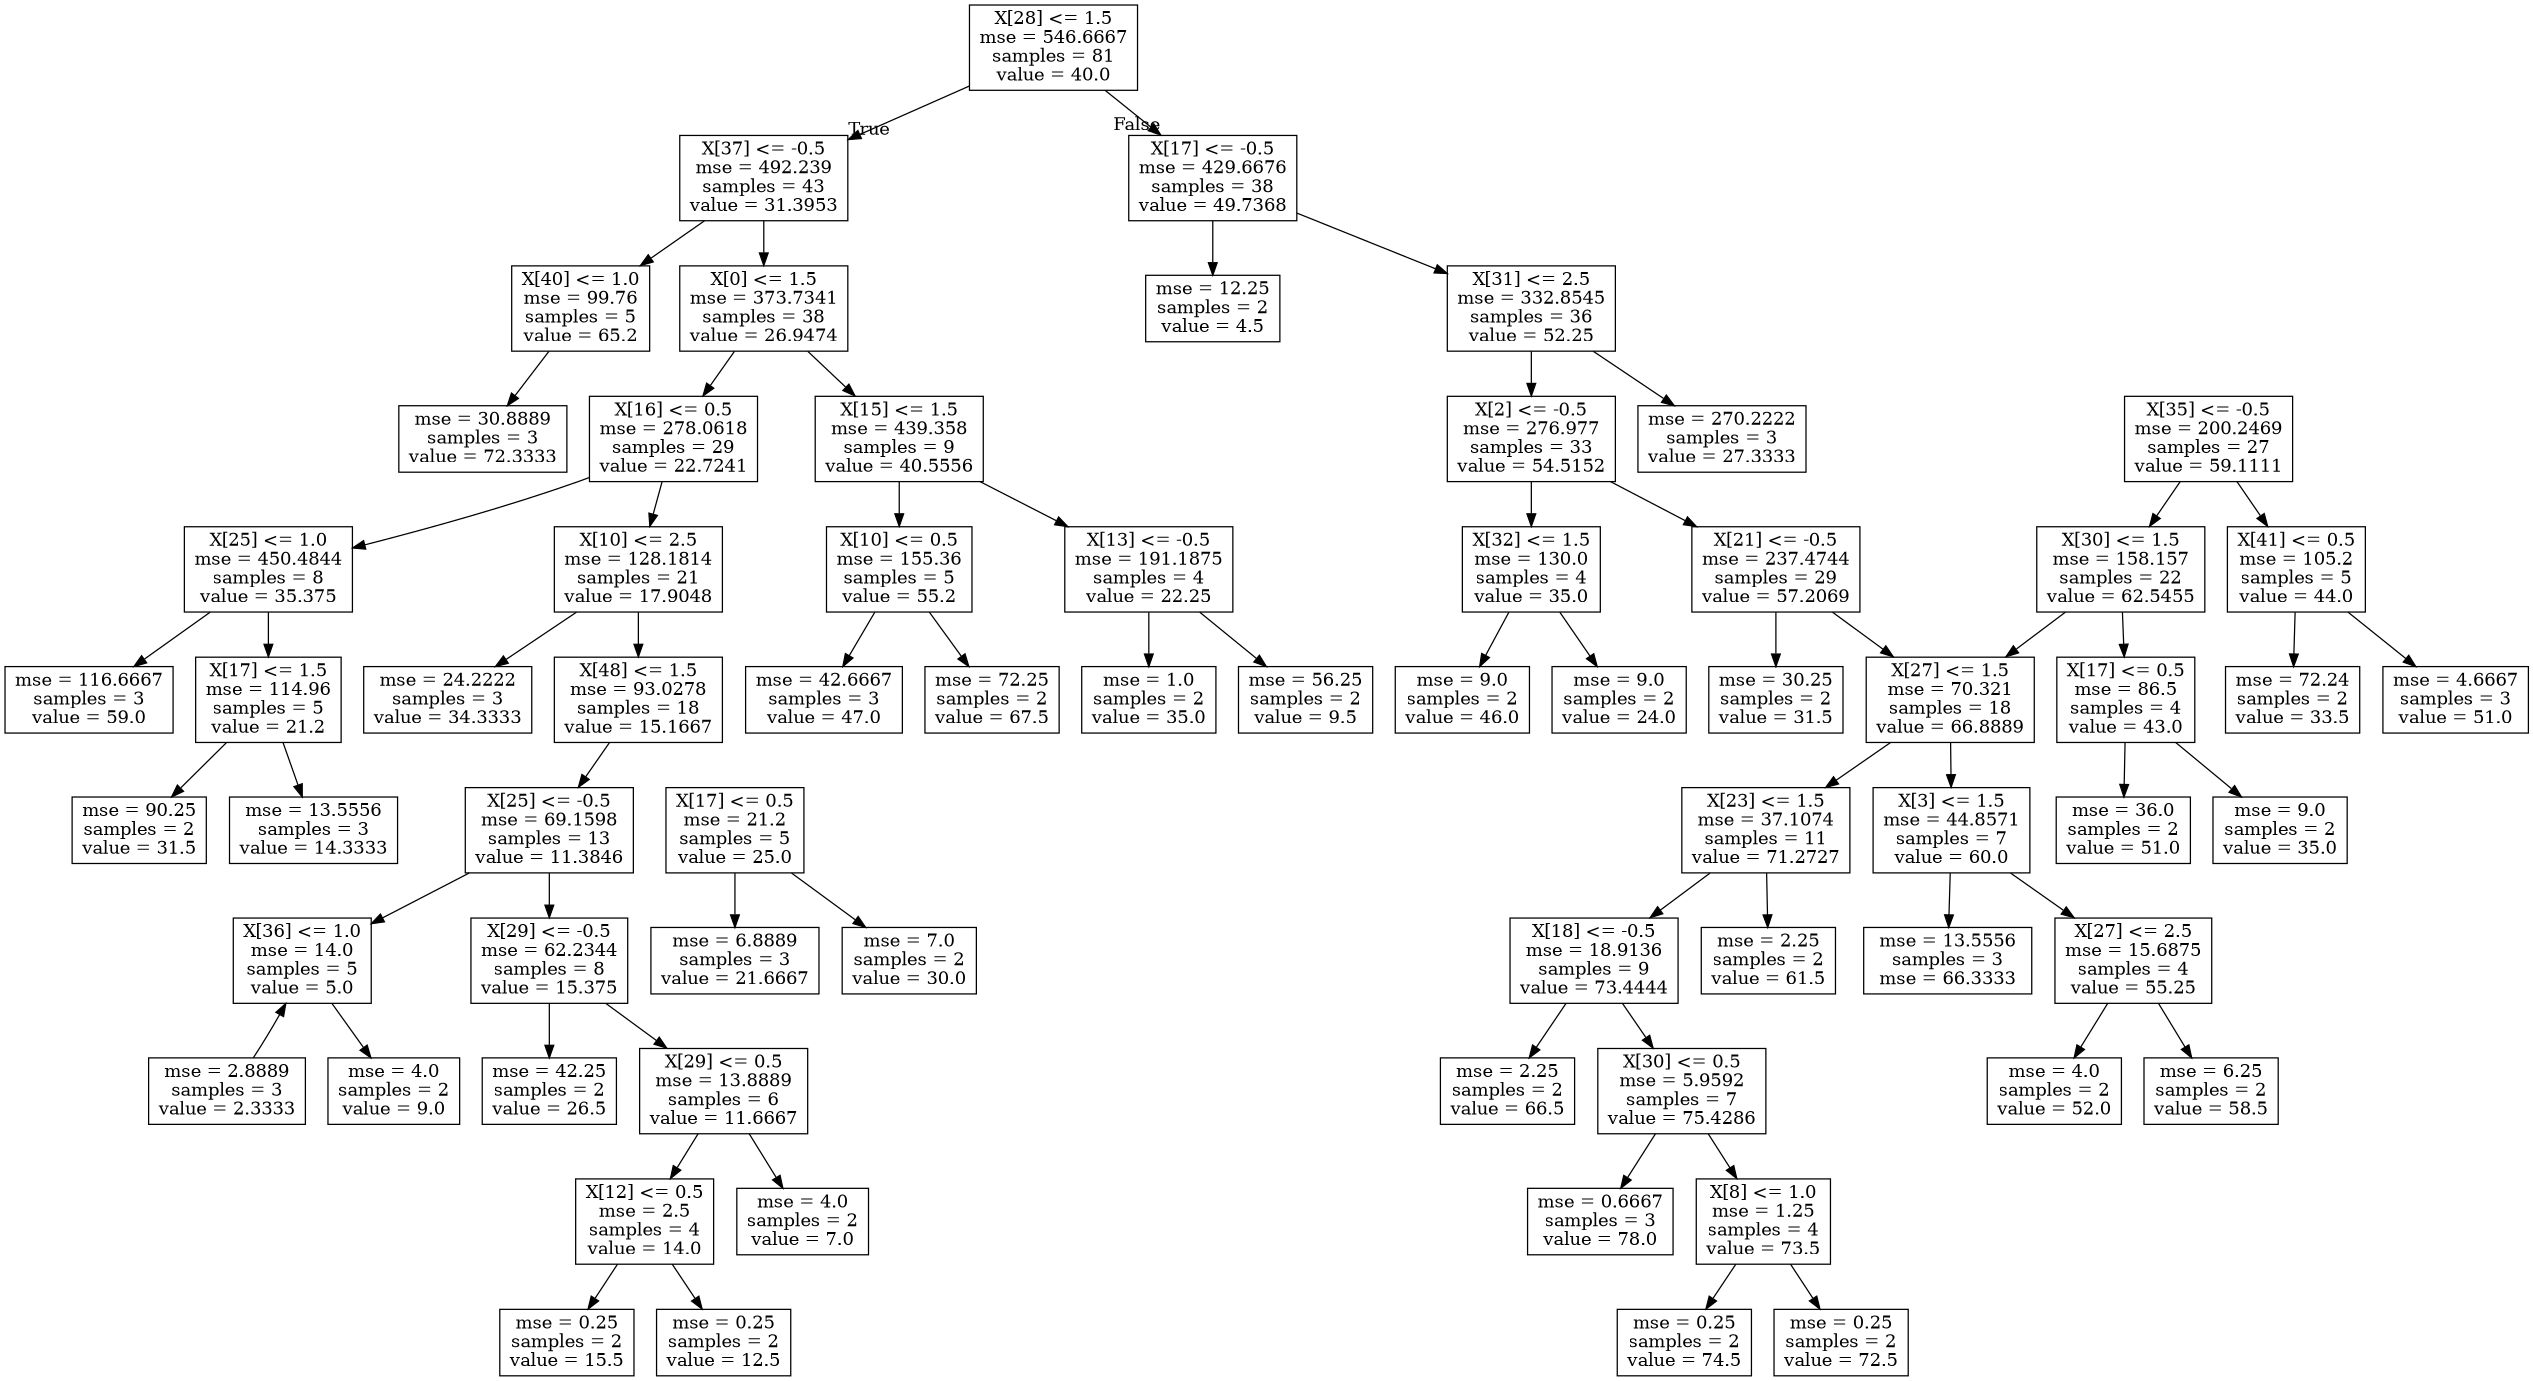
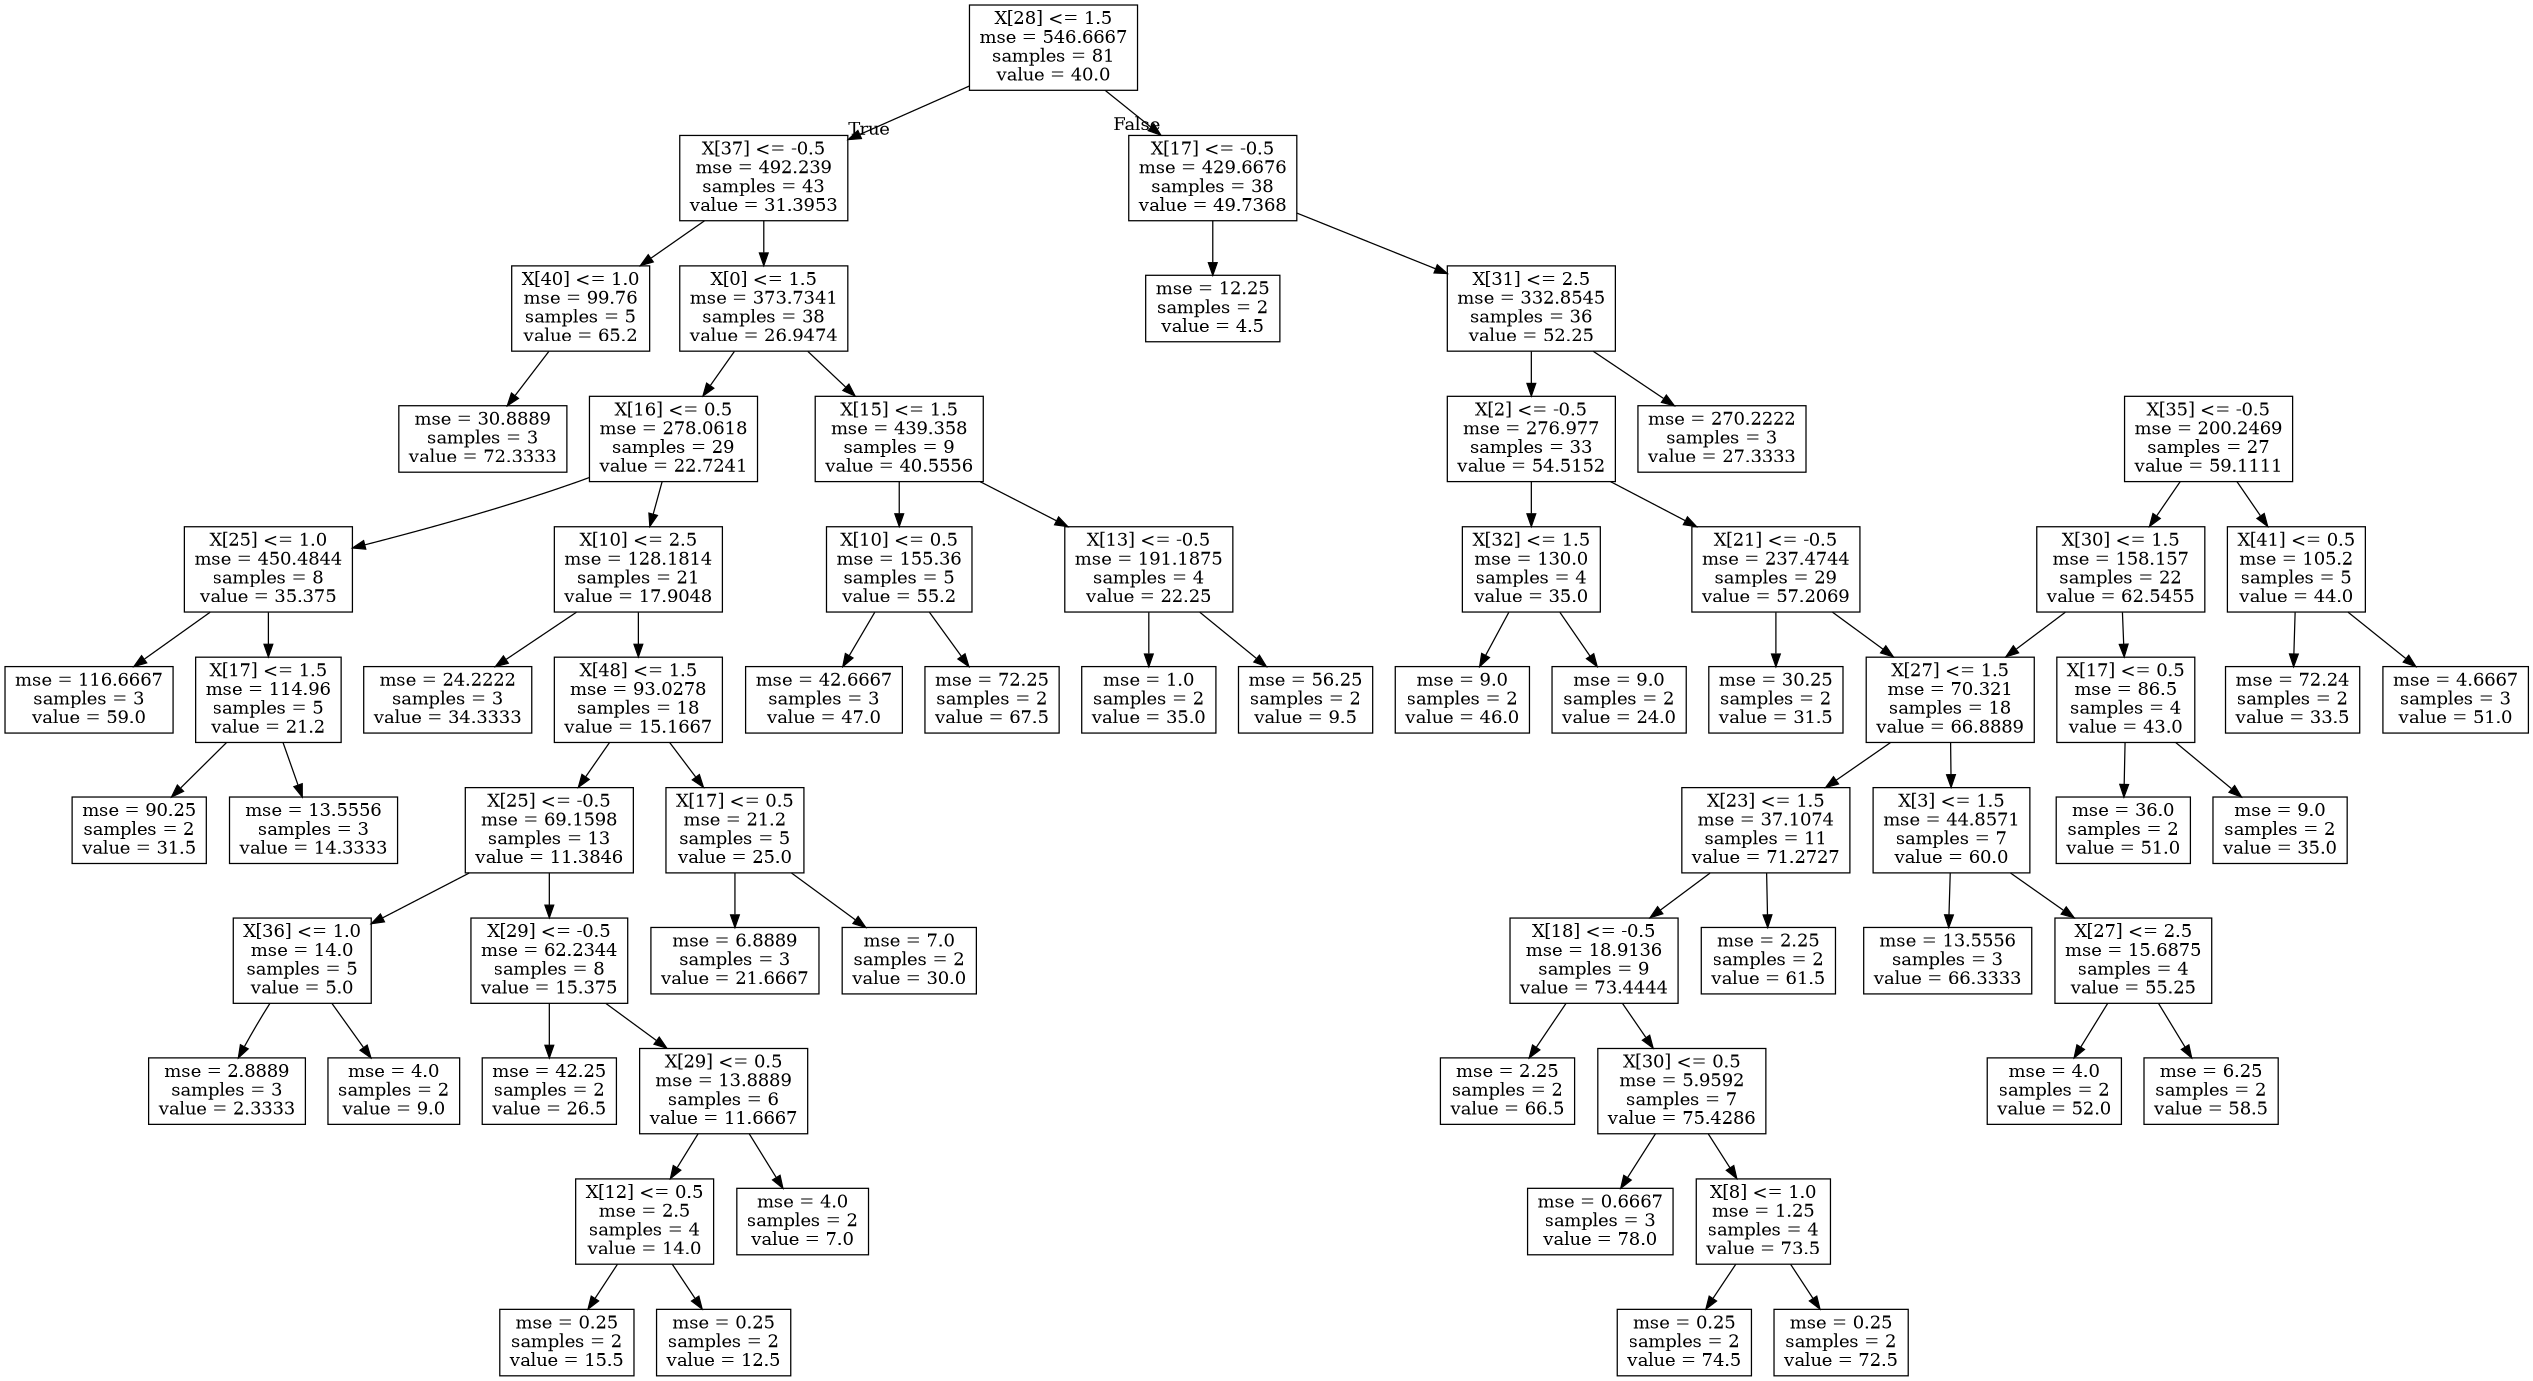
none -> (683, 760)
(1948, 961) -> (1948, 961)
(267, 1036) -> (257, 1025)
